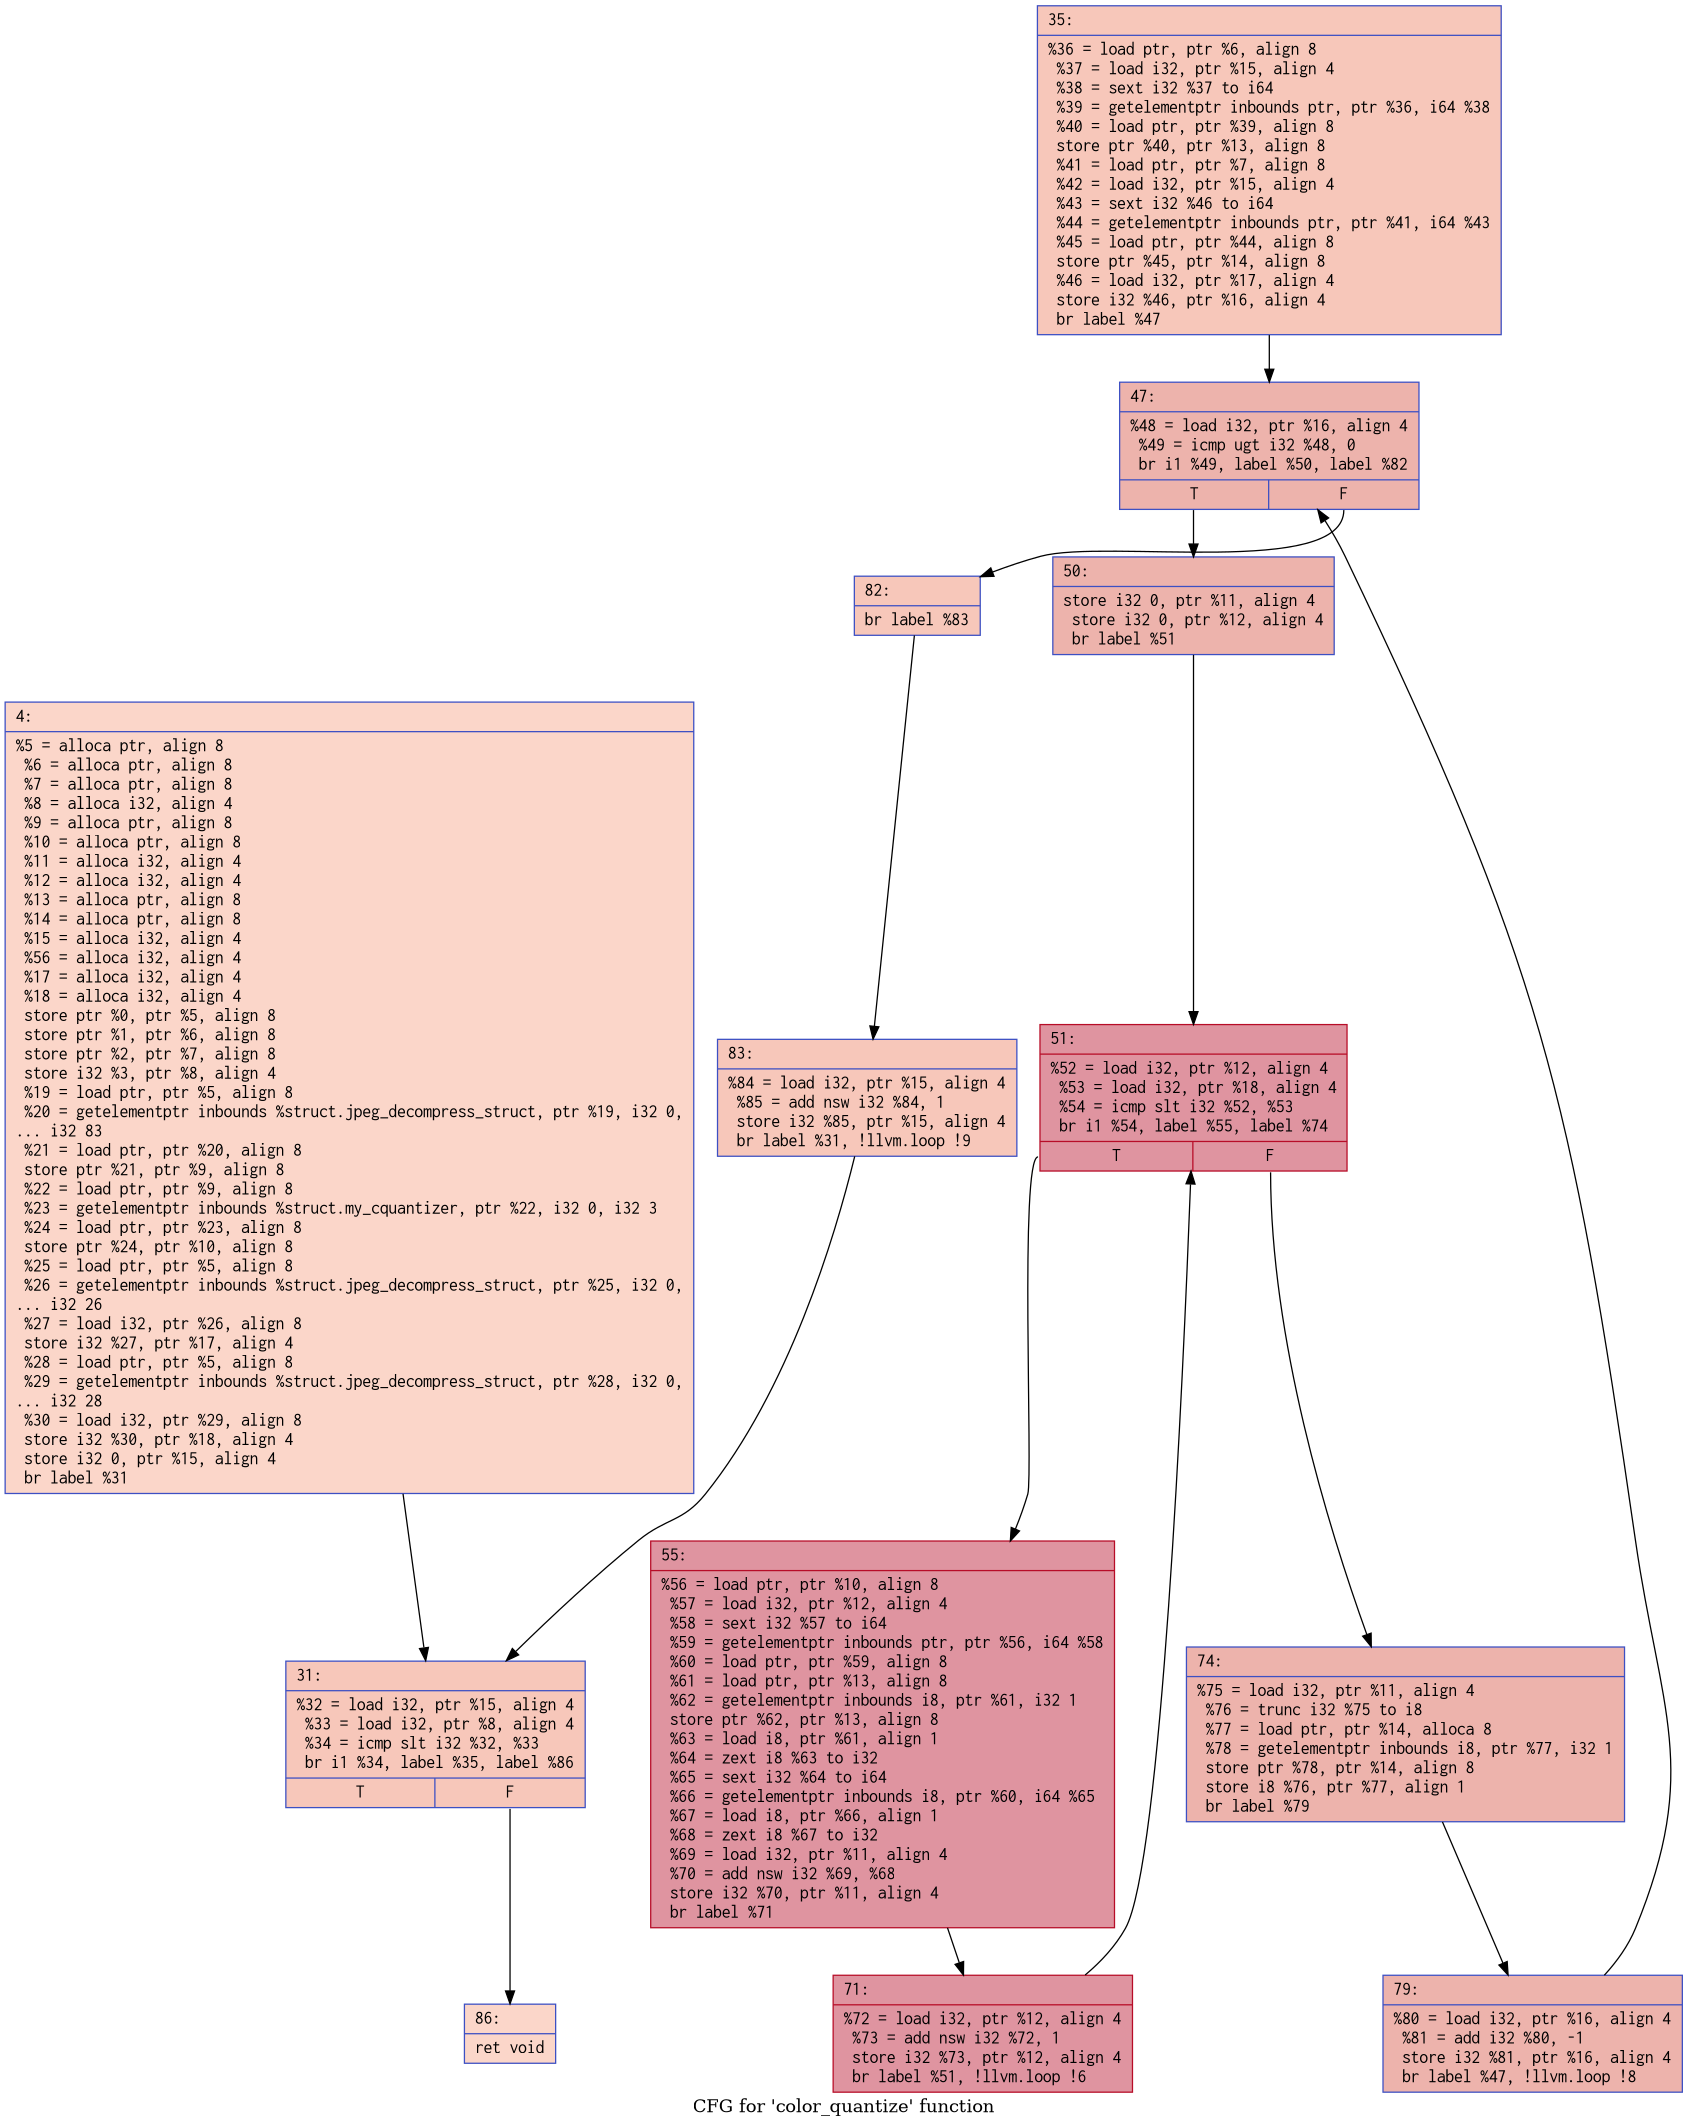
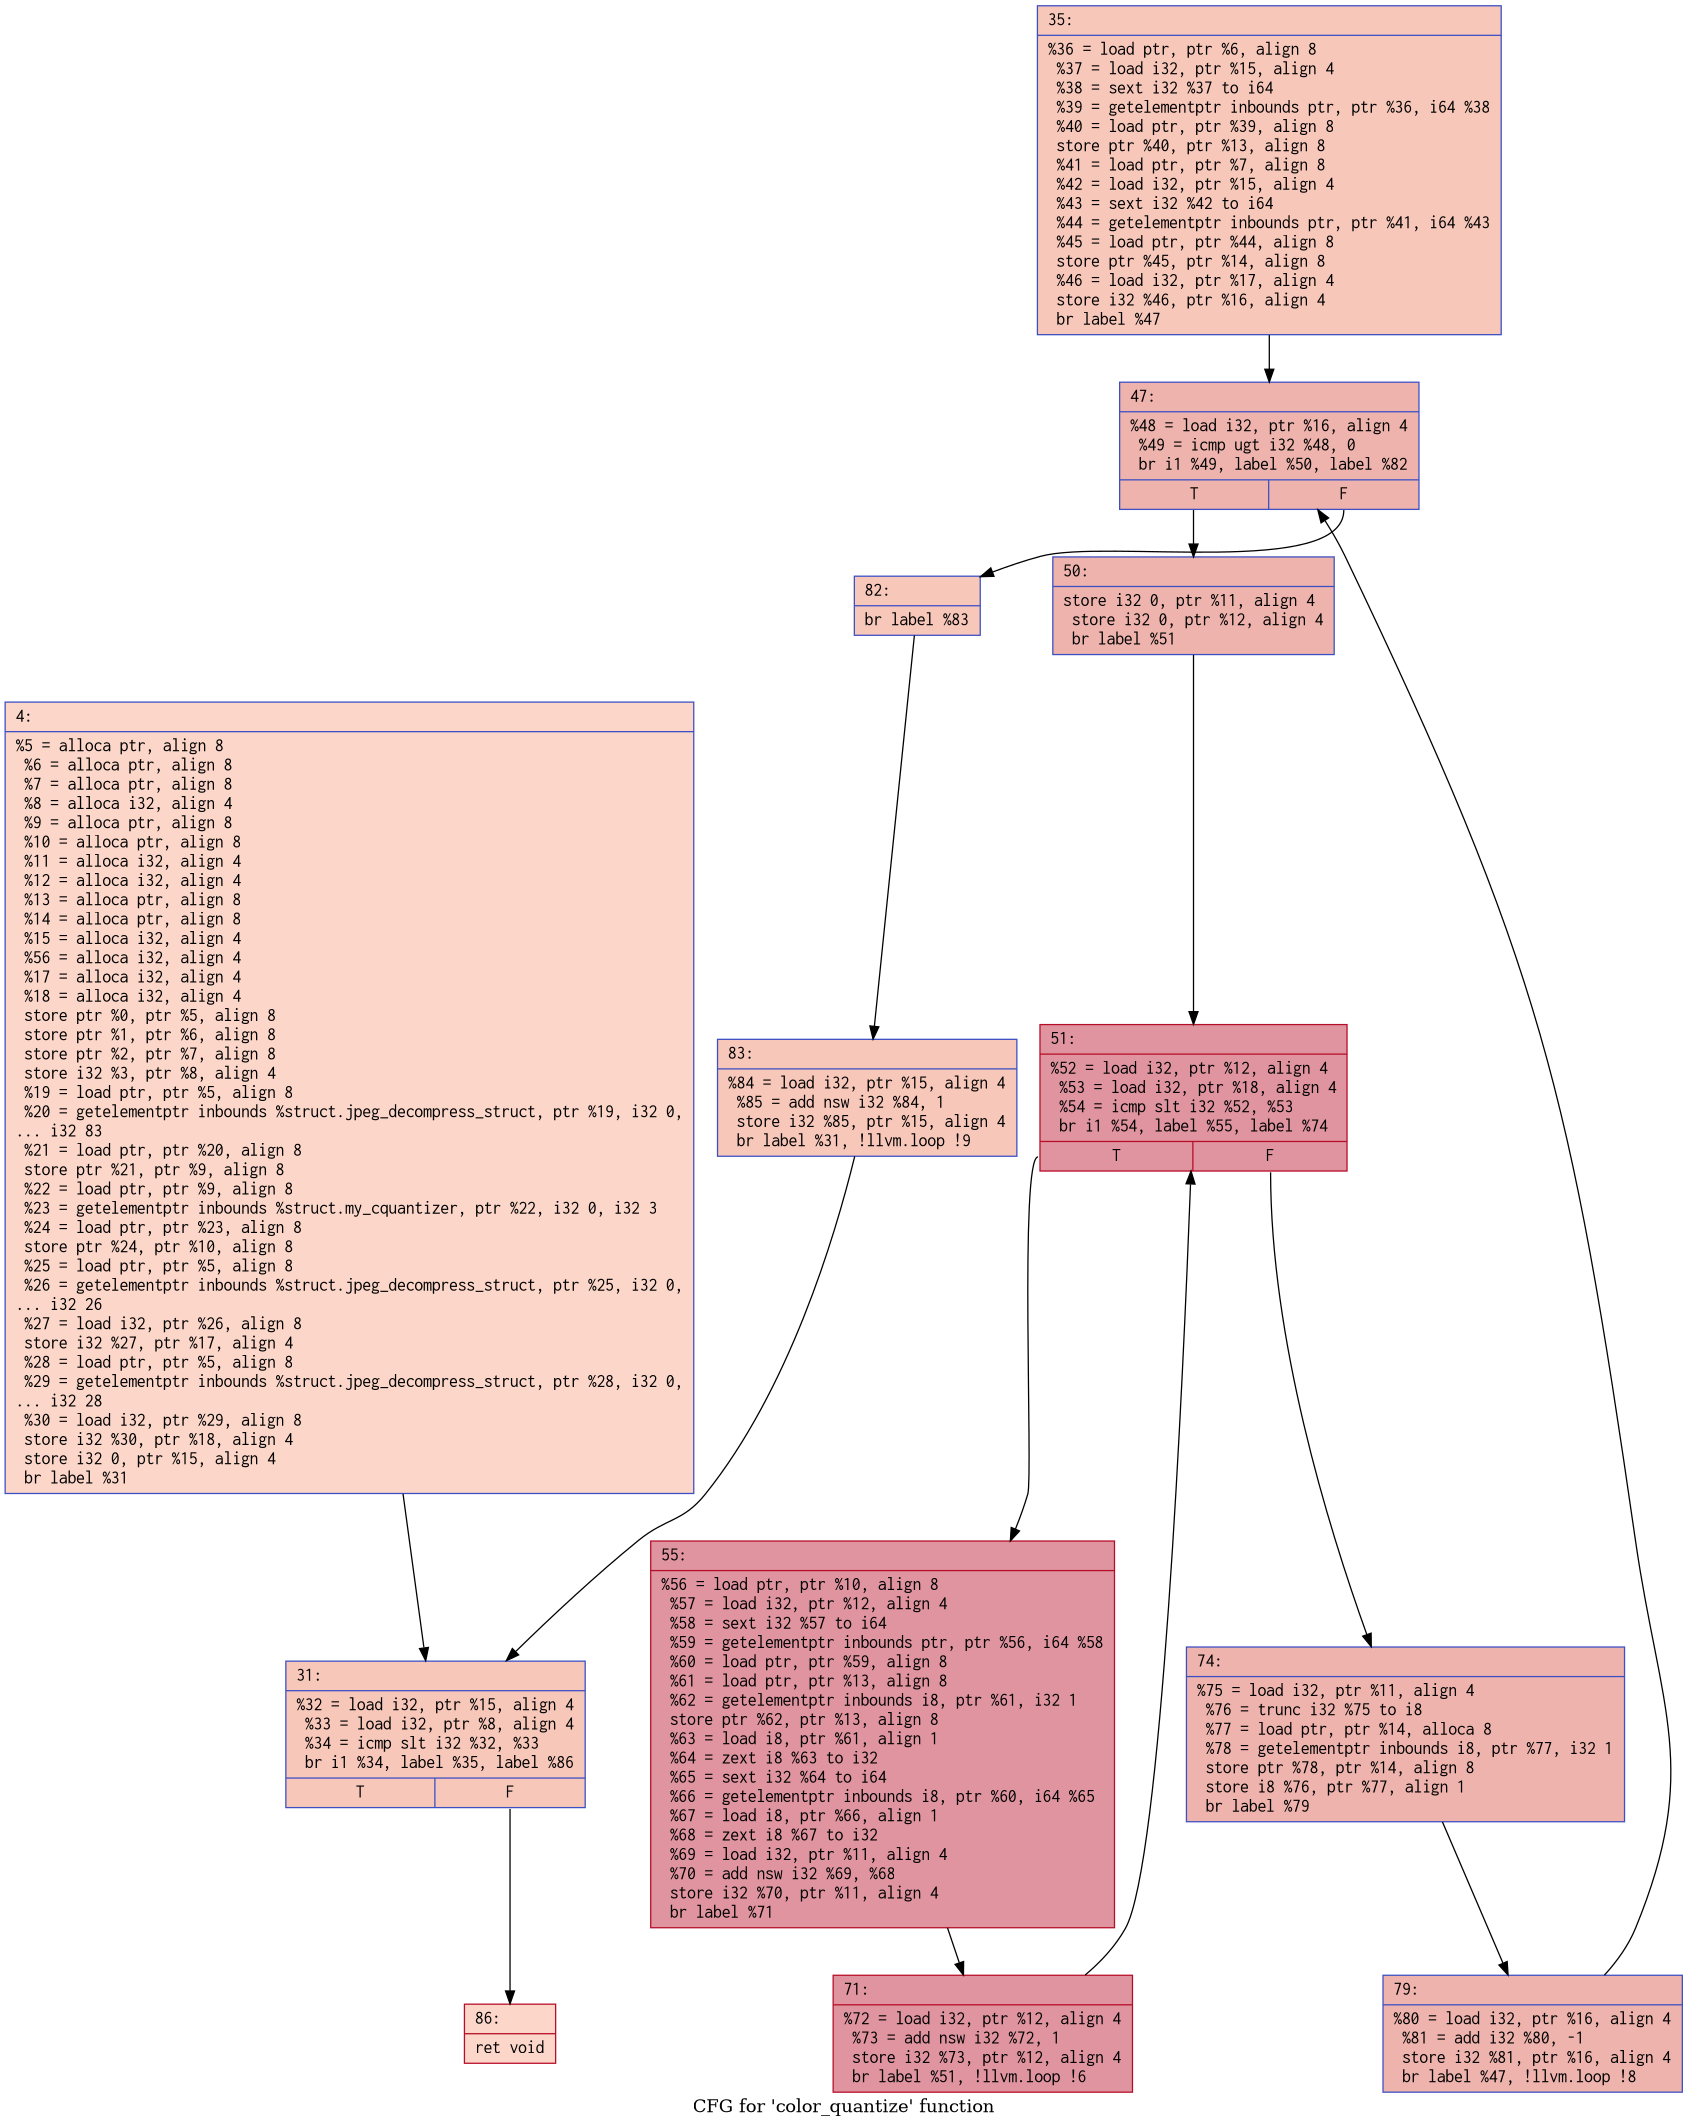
(1161, 204) -> (1161, 204)
(510, 2034) -> (510, 2034)
